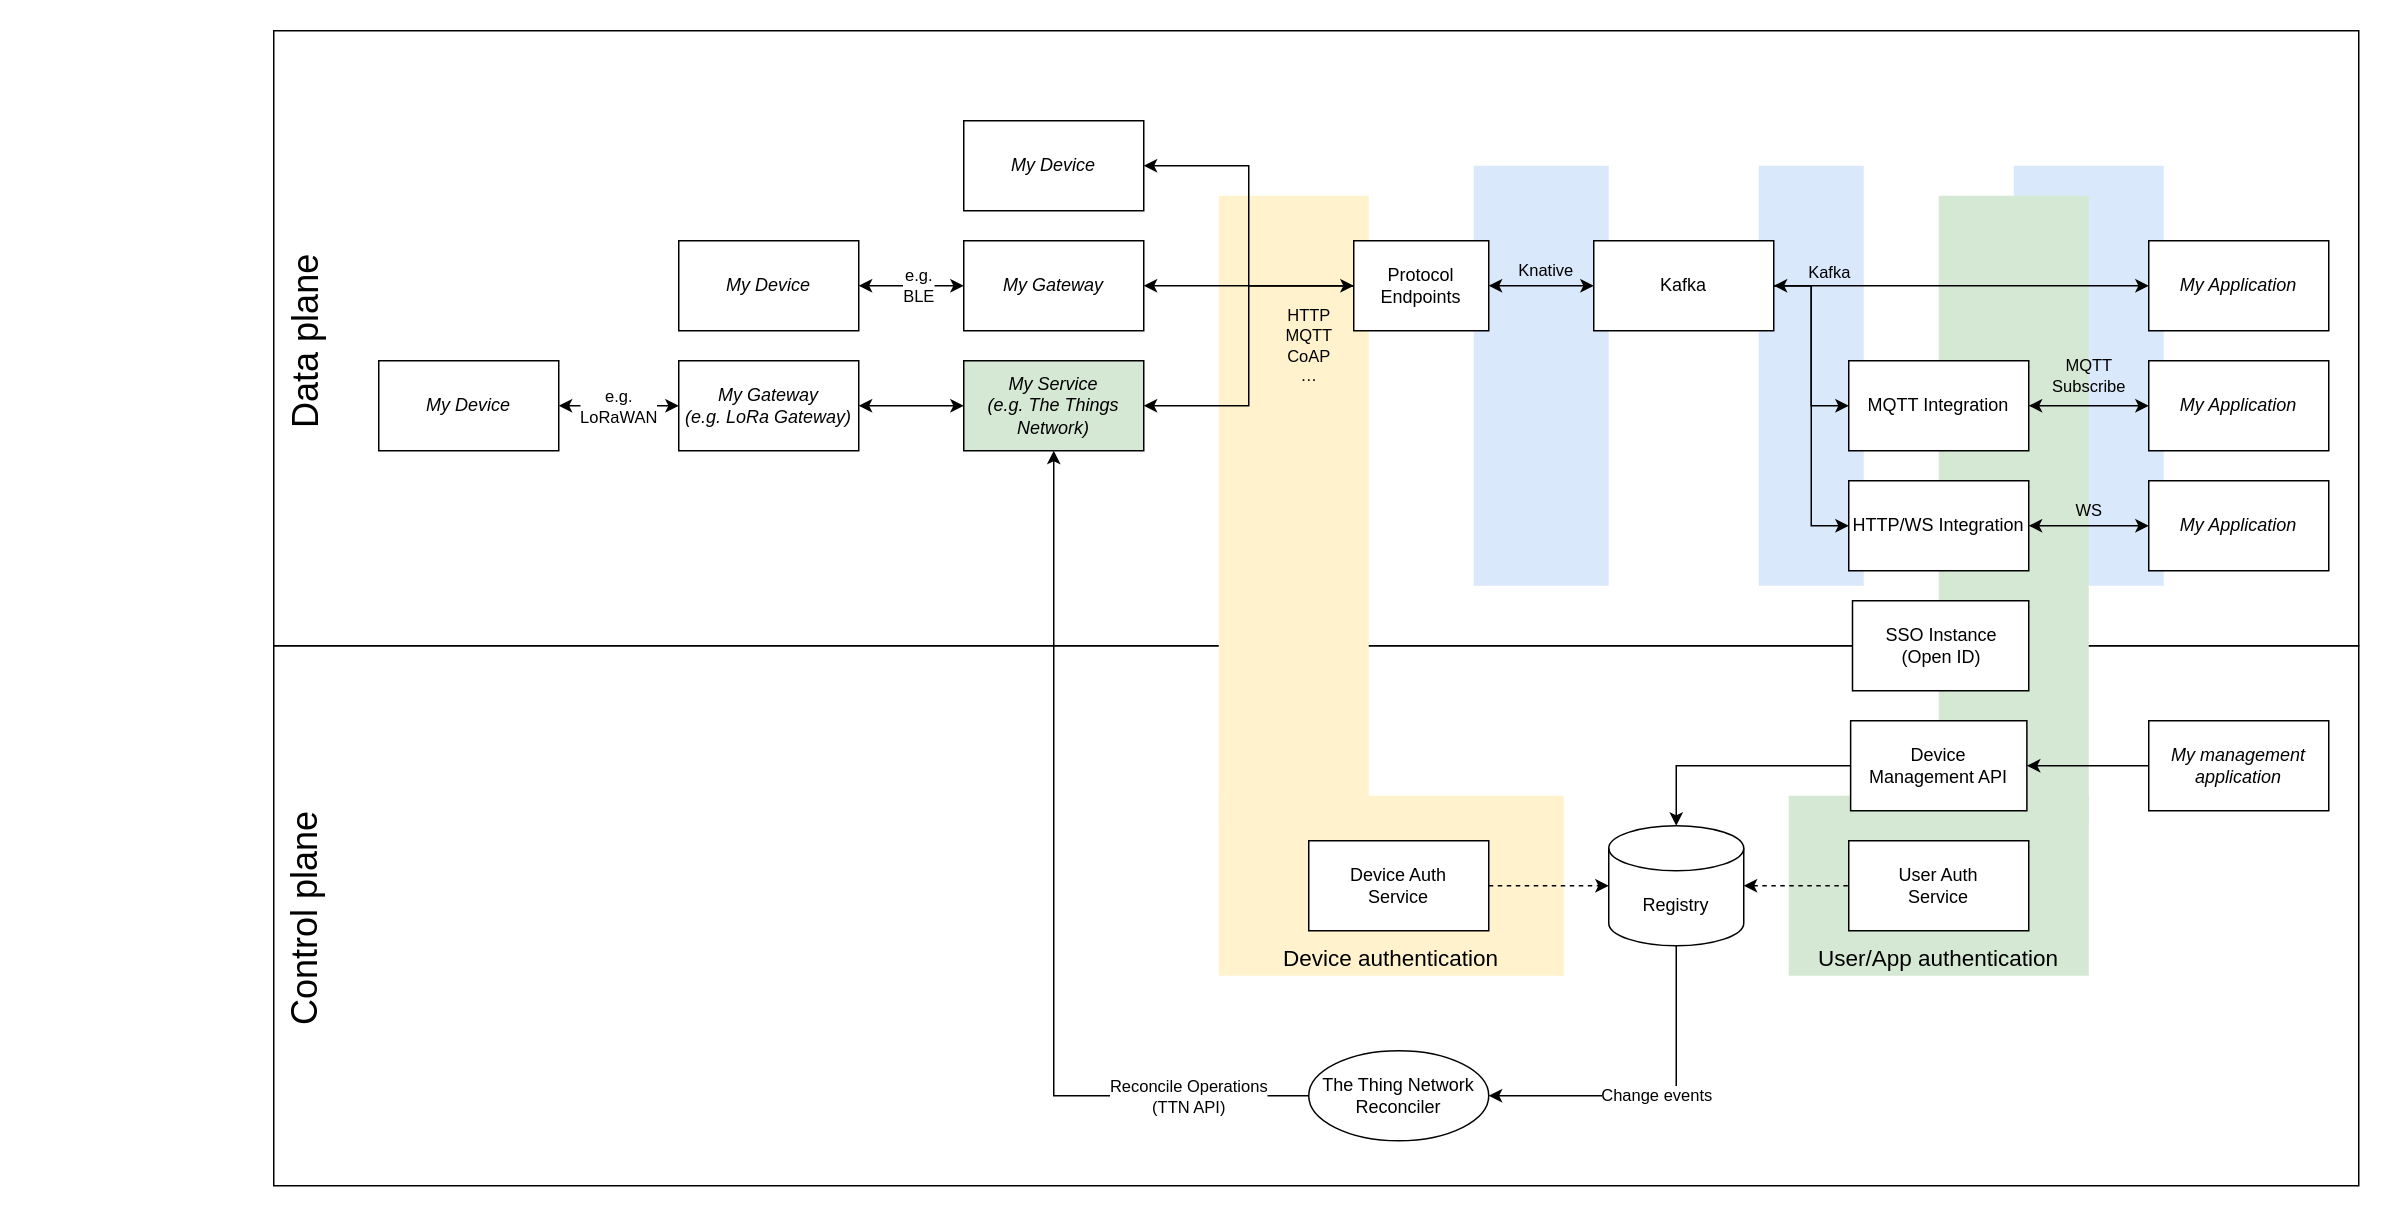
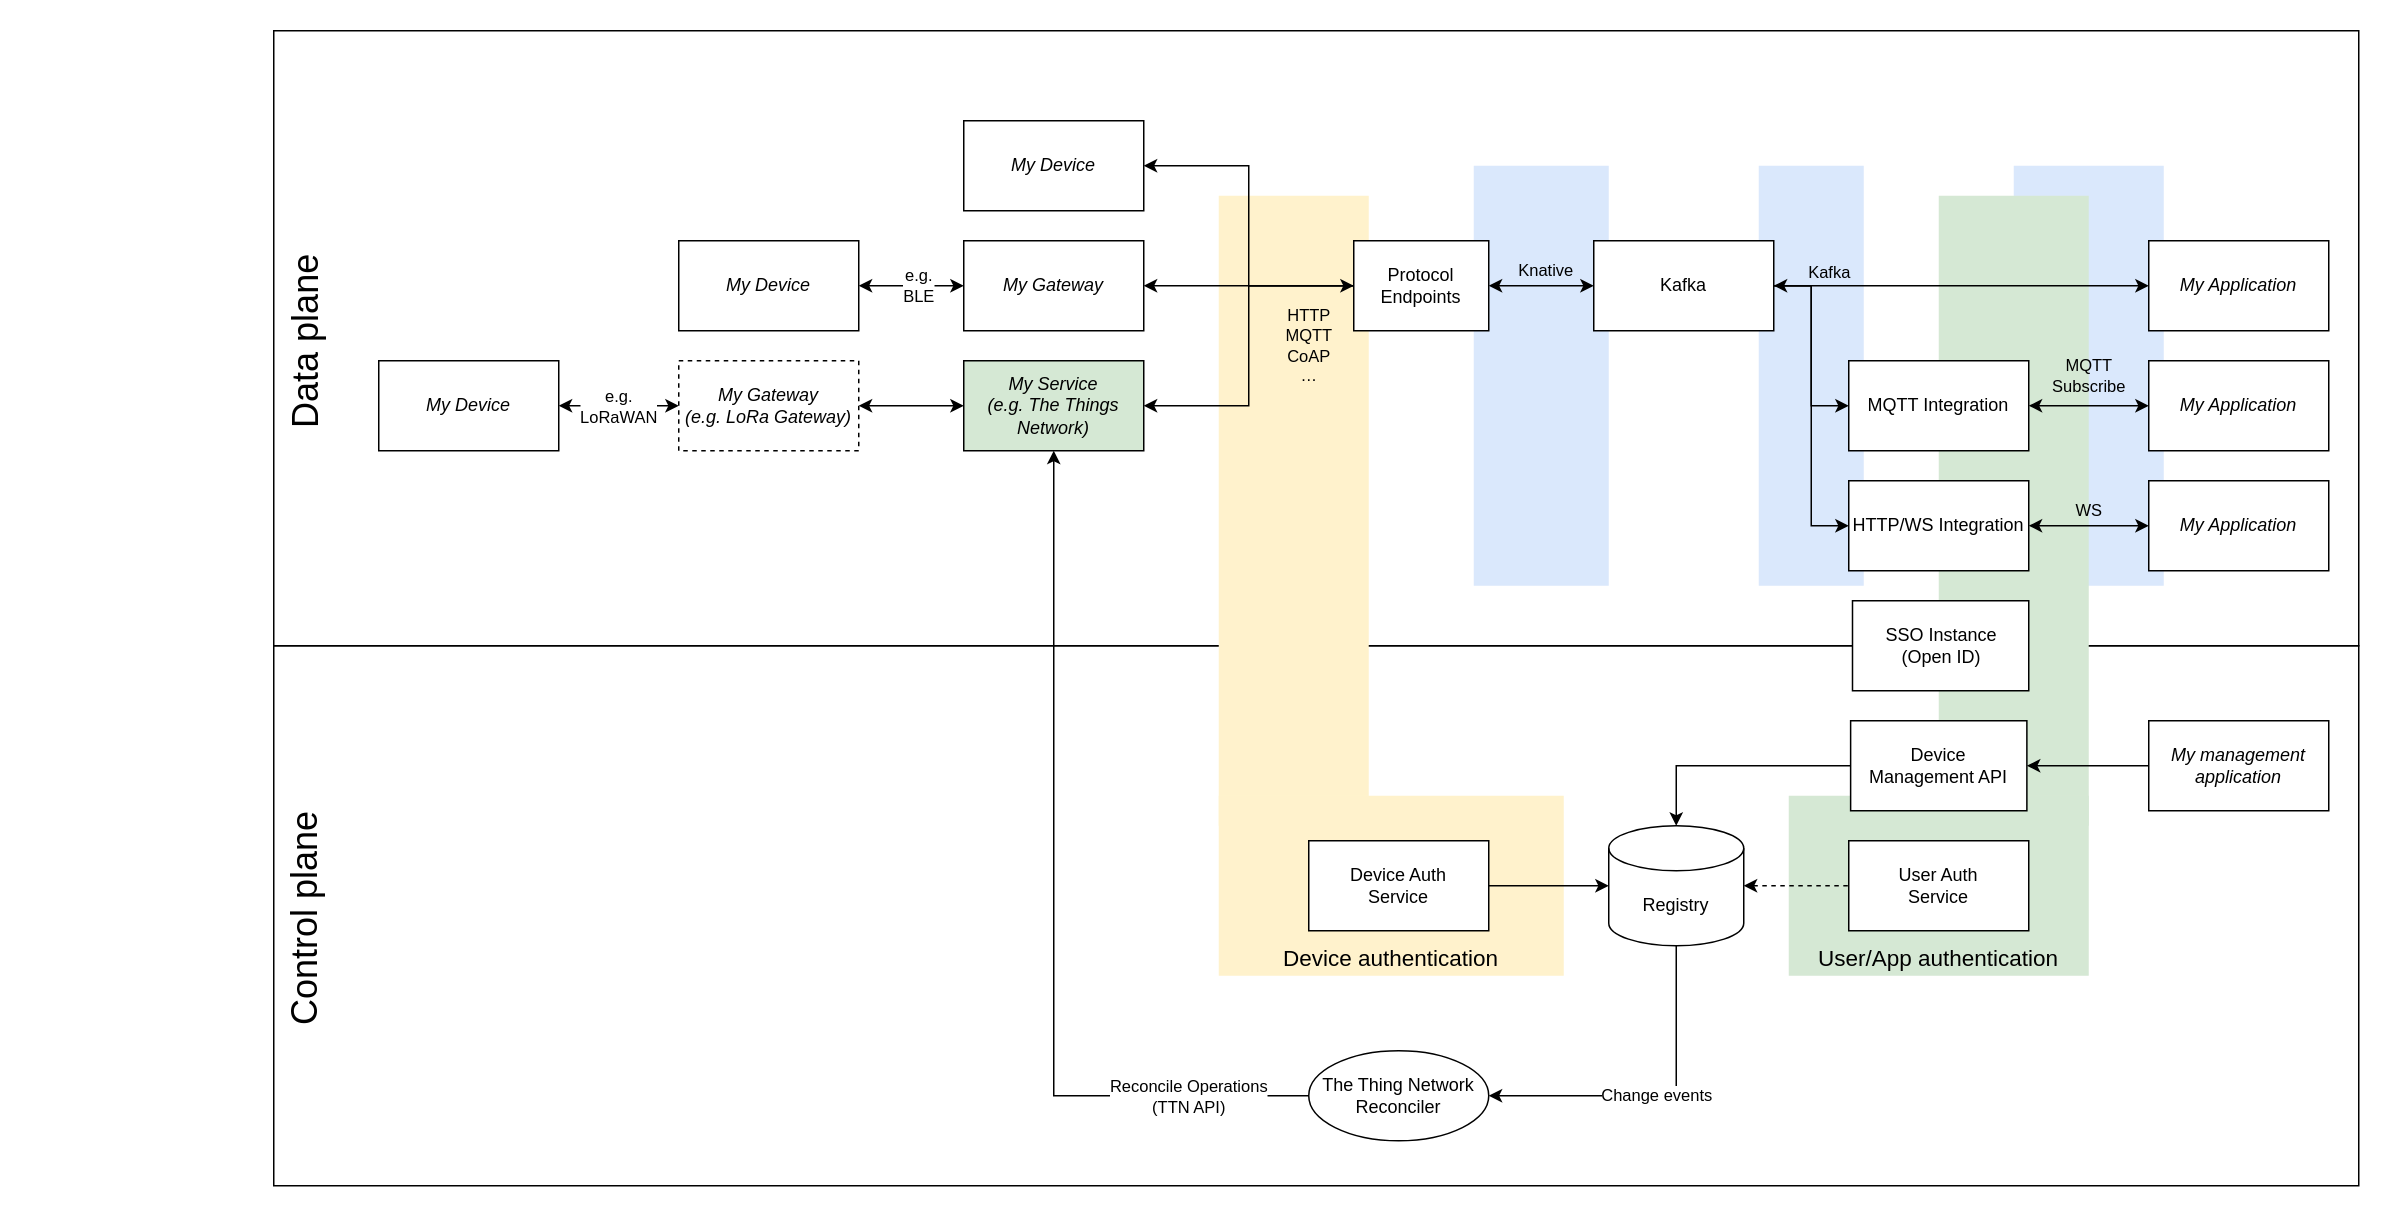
(769, 406) -> (769, 406)
(1544, 886) -> (1544, 886)
